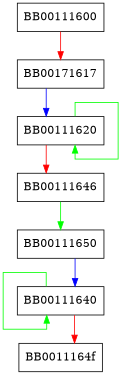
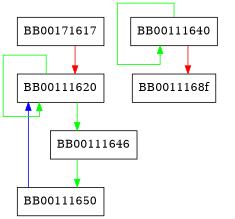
(61, 17) -> none
(46, 98) -> (75, 56)
(46, 155) -> (77, 113)
(75, 268) -> (28, 149)
(61, 358) -> (174, 88)
